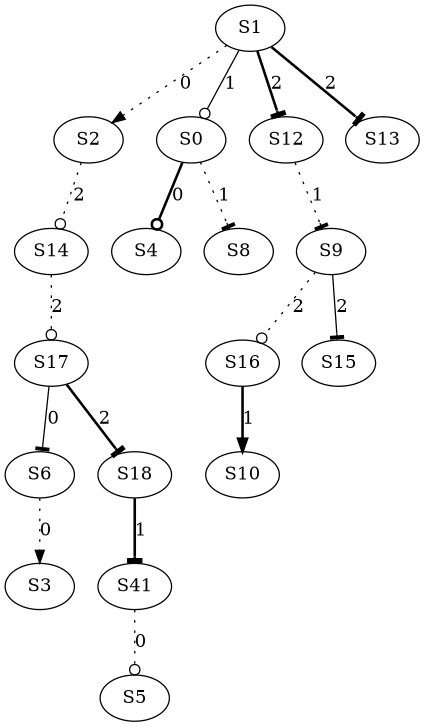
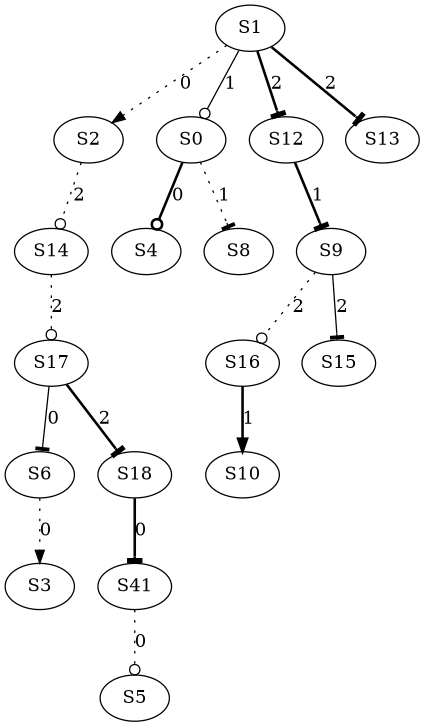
(307, 193) -> (307, 193)
(141, 531) -> (141, 531)
